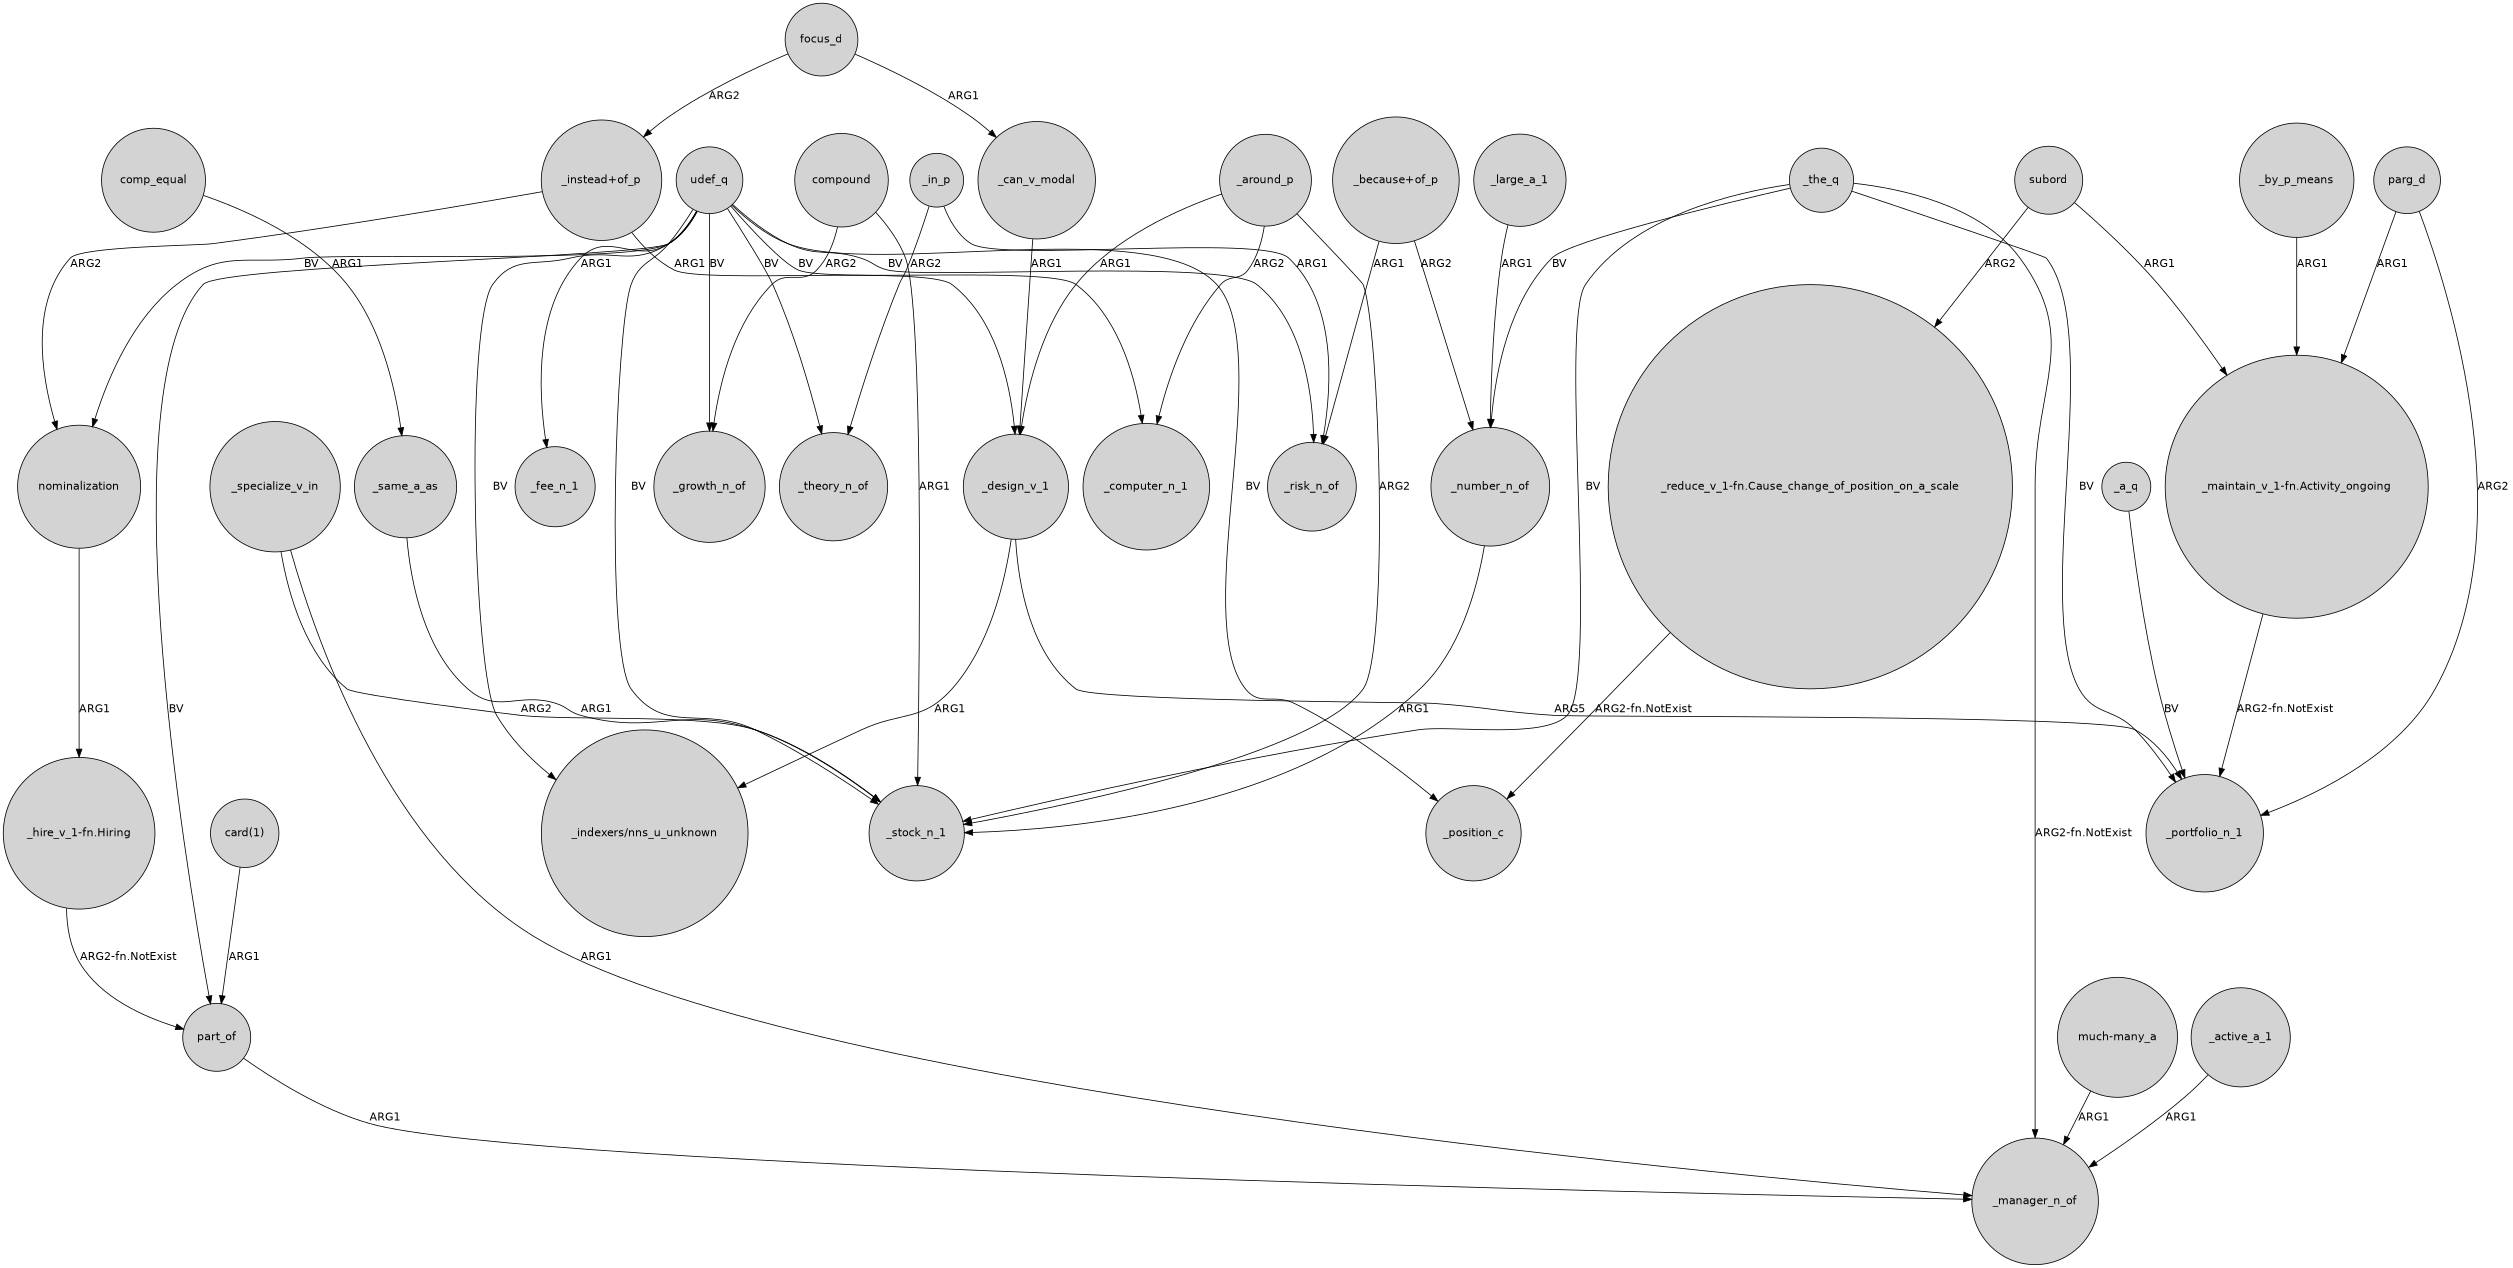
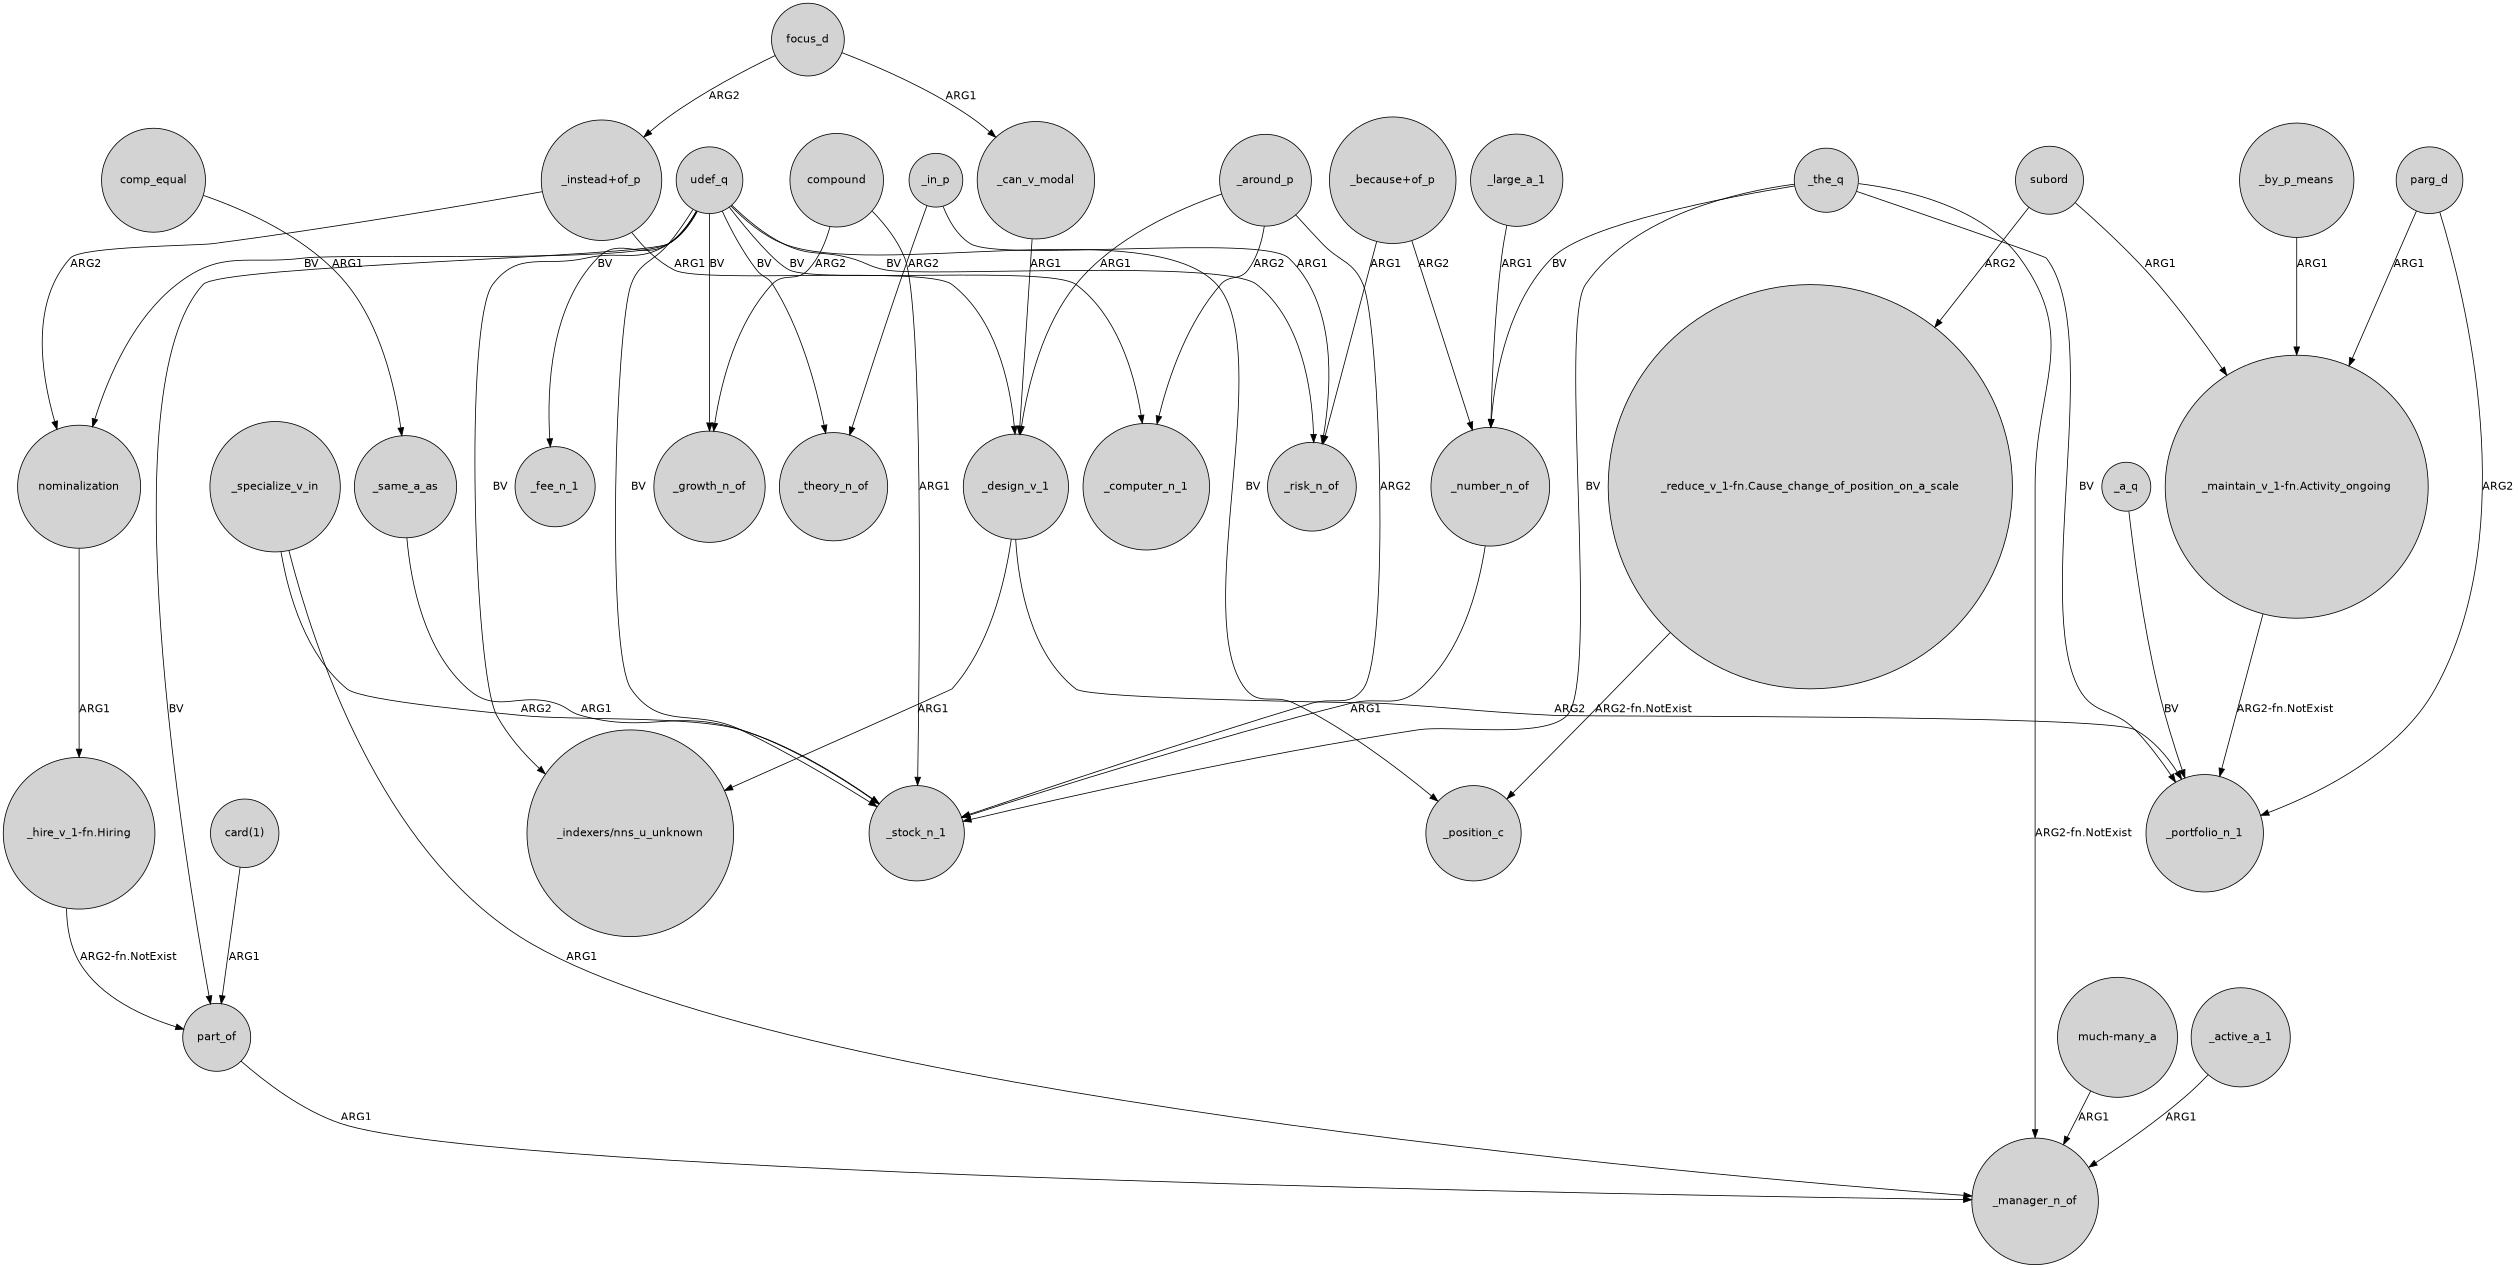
(597, 264) -> (605, 264)
(1570, 709) -> (1570, 709)
